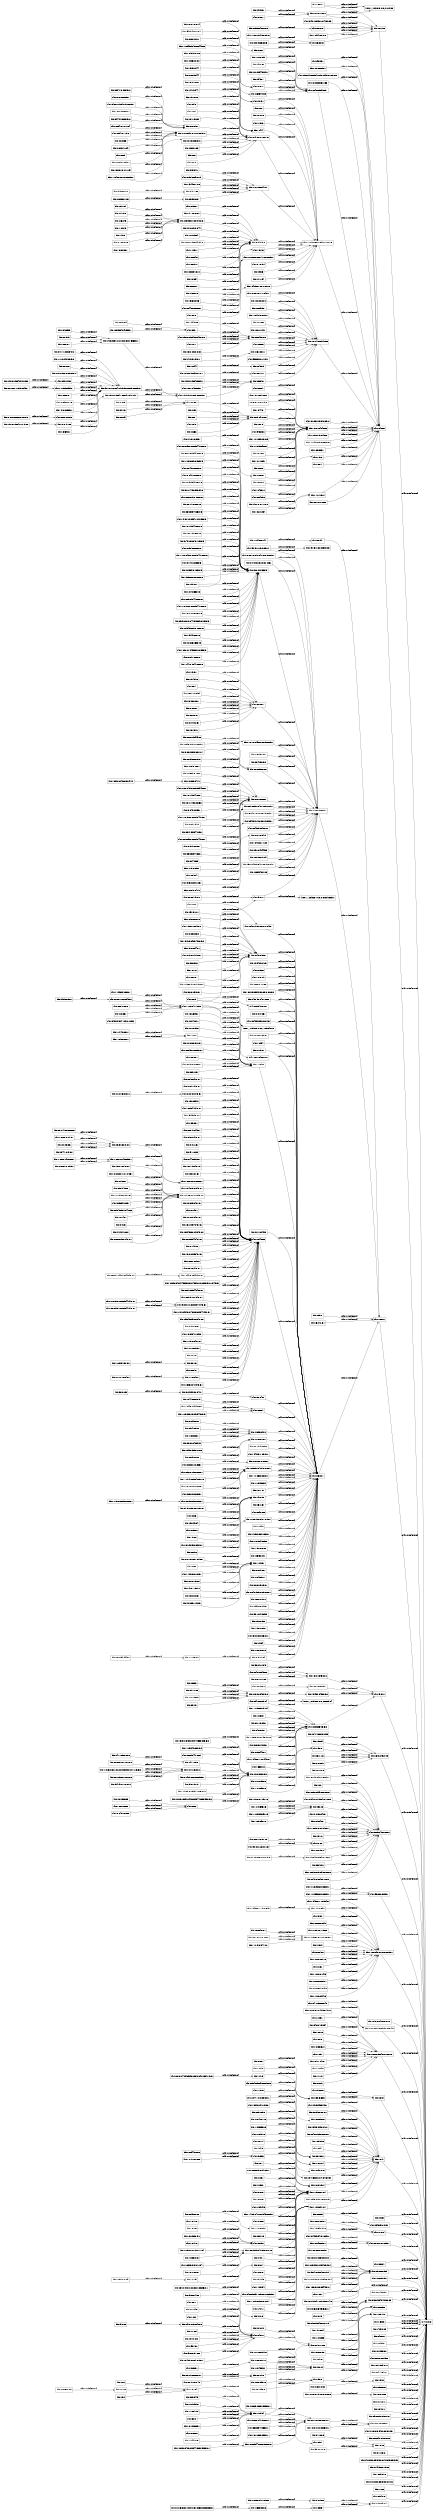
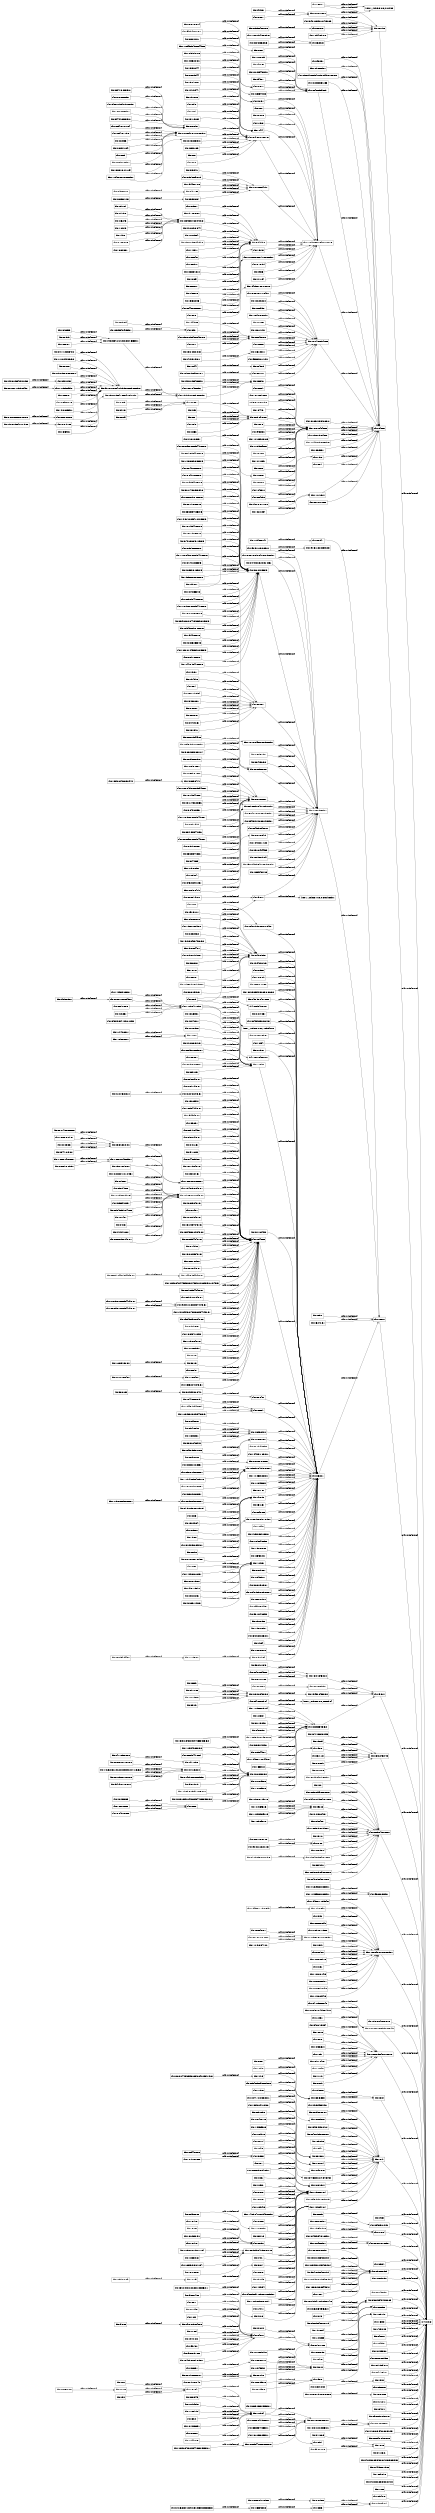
(387, 2286) -> (406, 2310)
